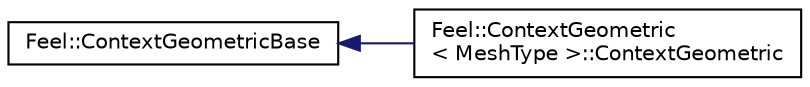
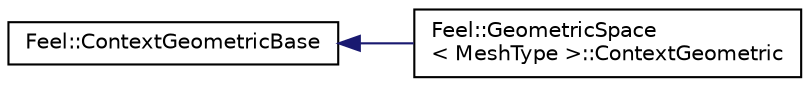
(608, 43) -> (608, 43)
